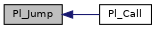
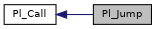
(86, 15) -> (80, 15)
